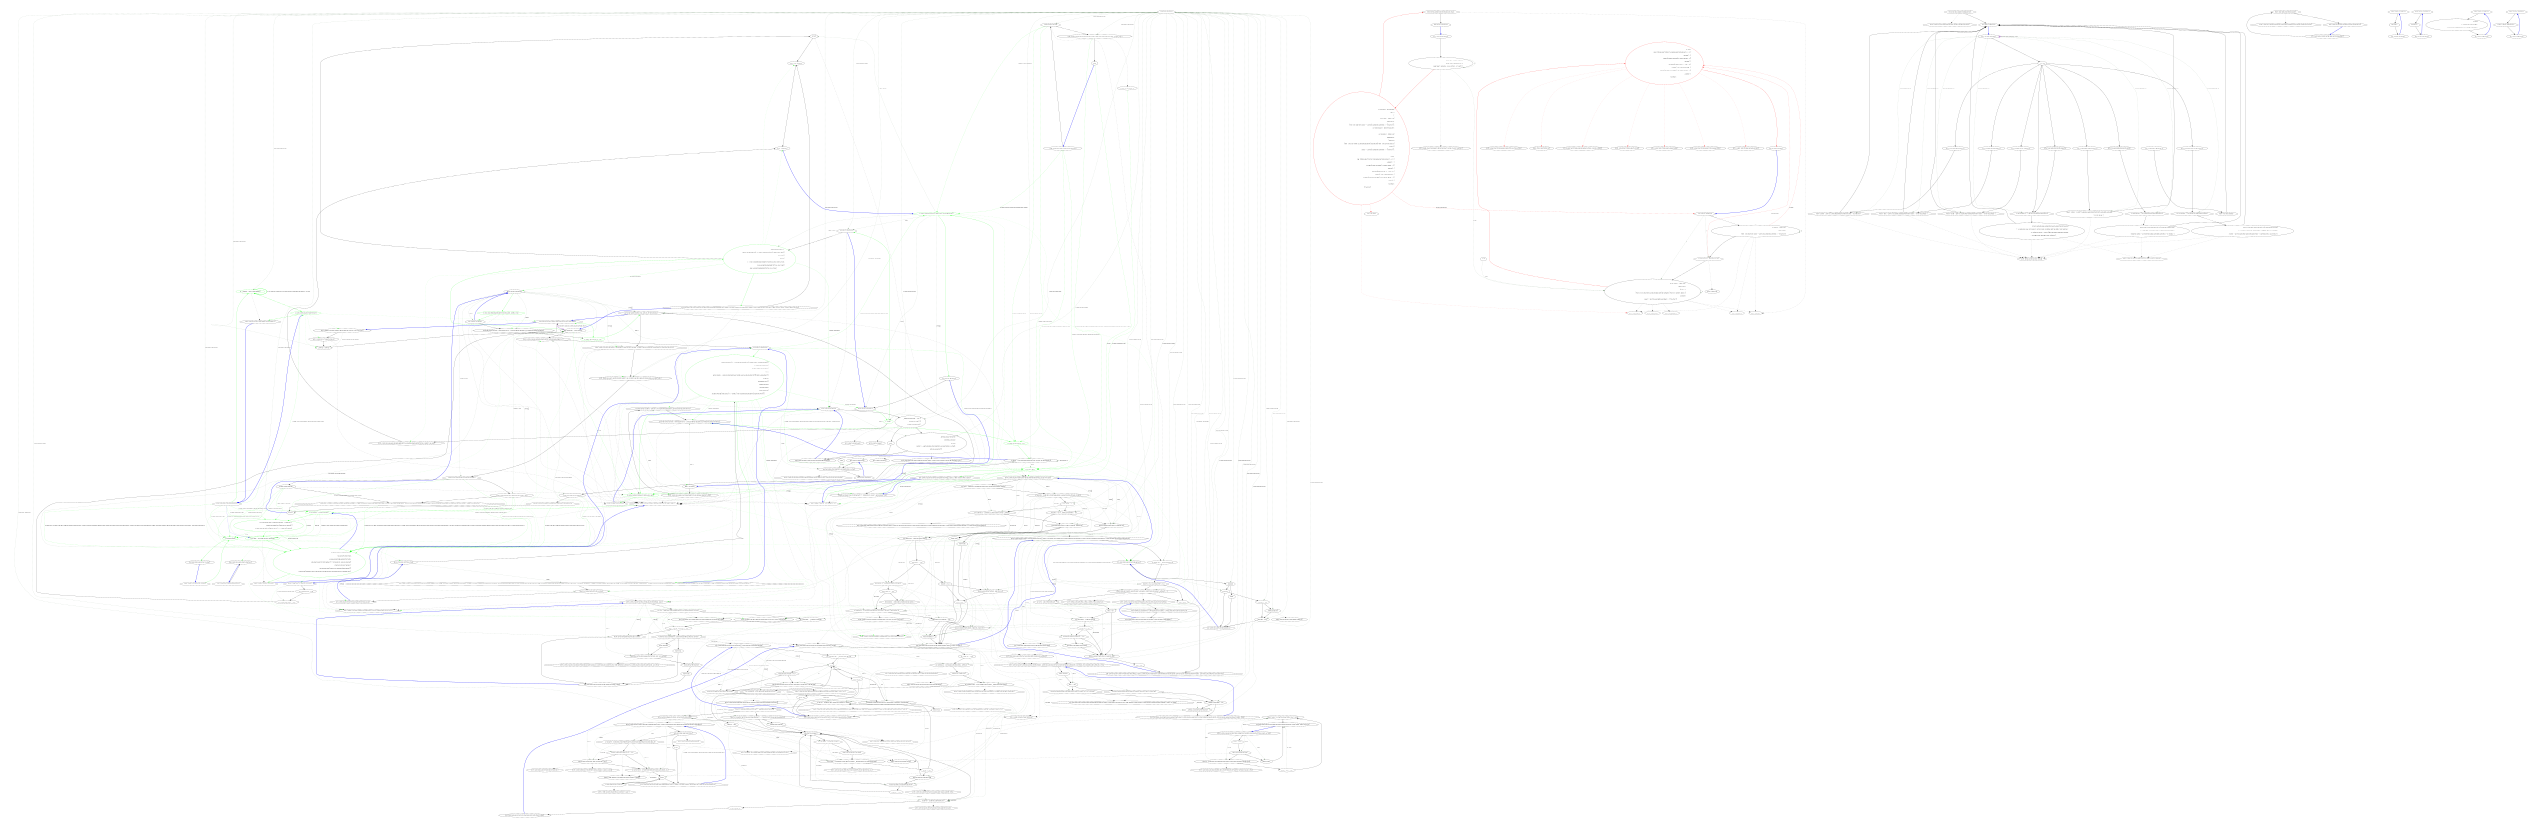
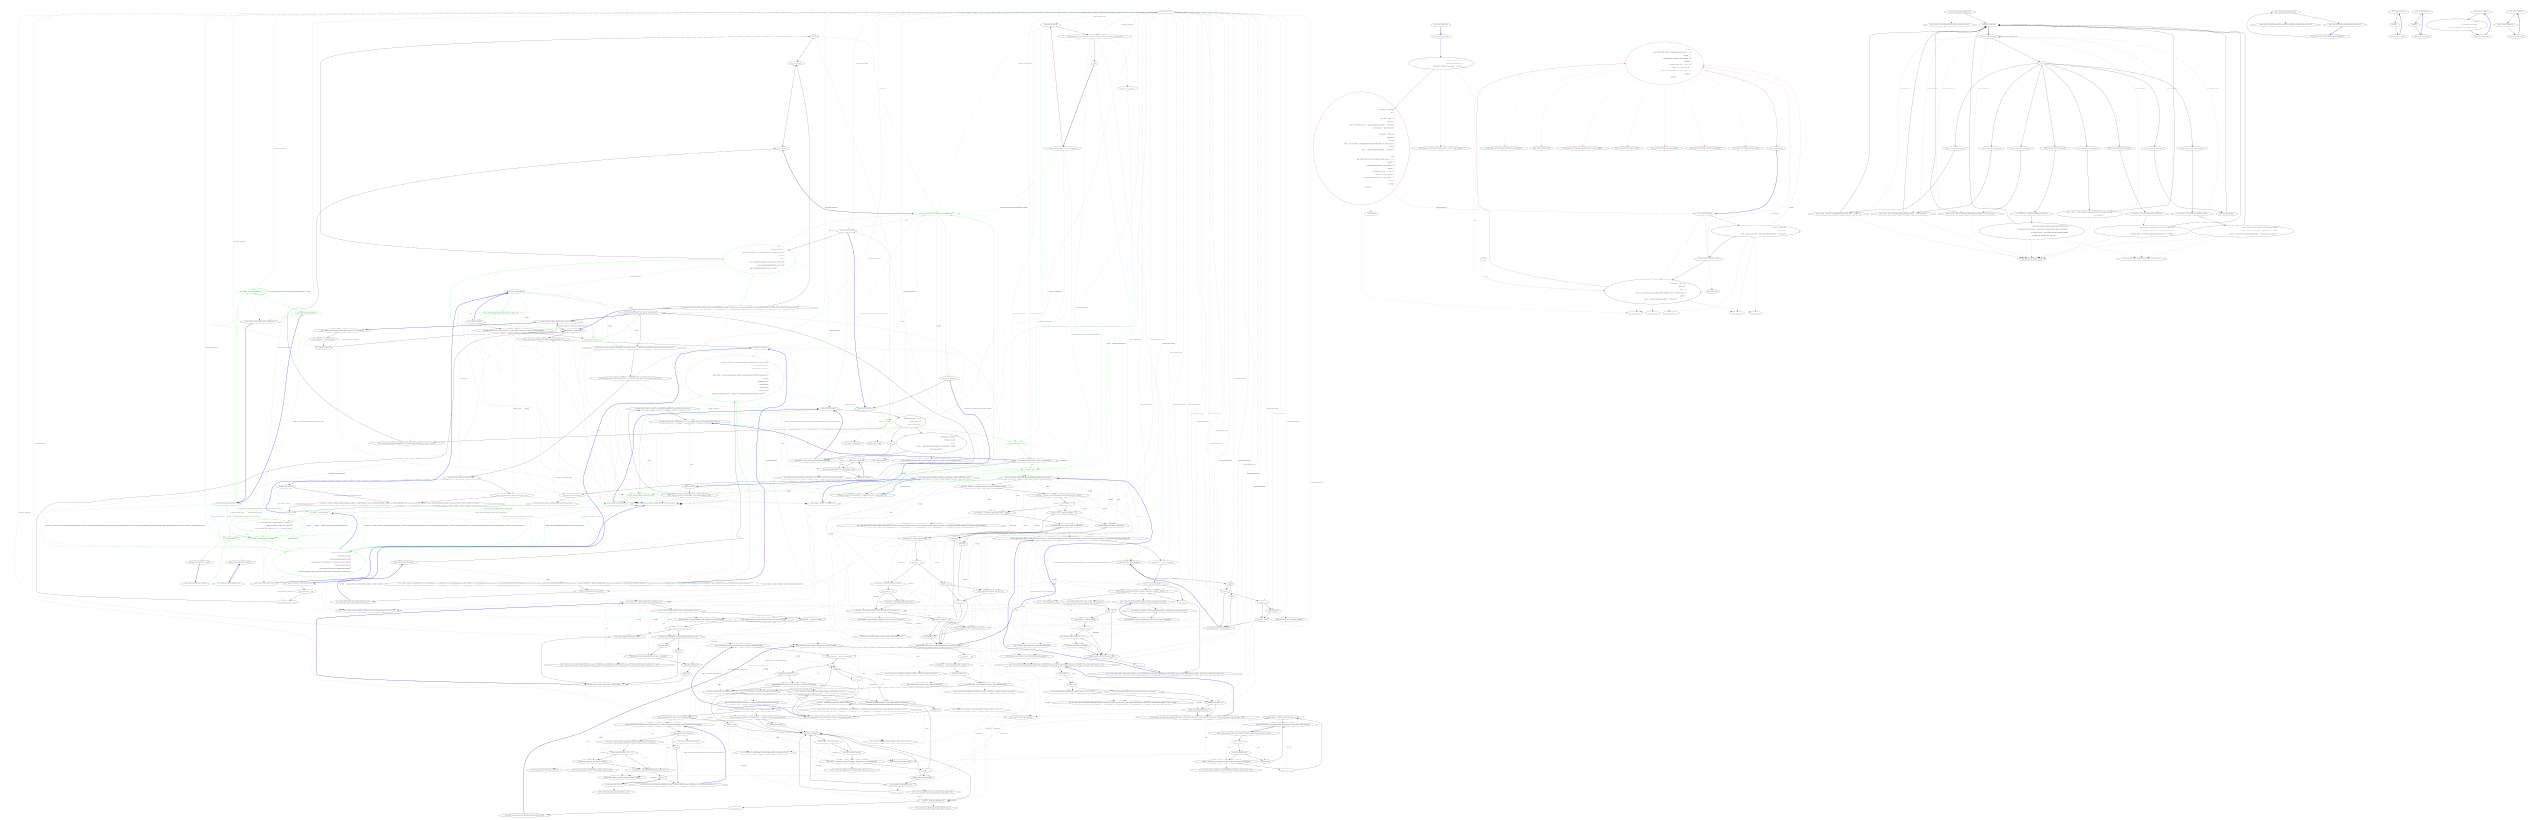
(1441, 12) -> none
(2038, 138) -> (2130, 76)
